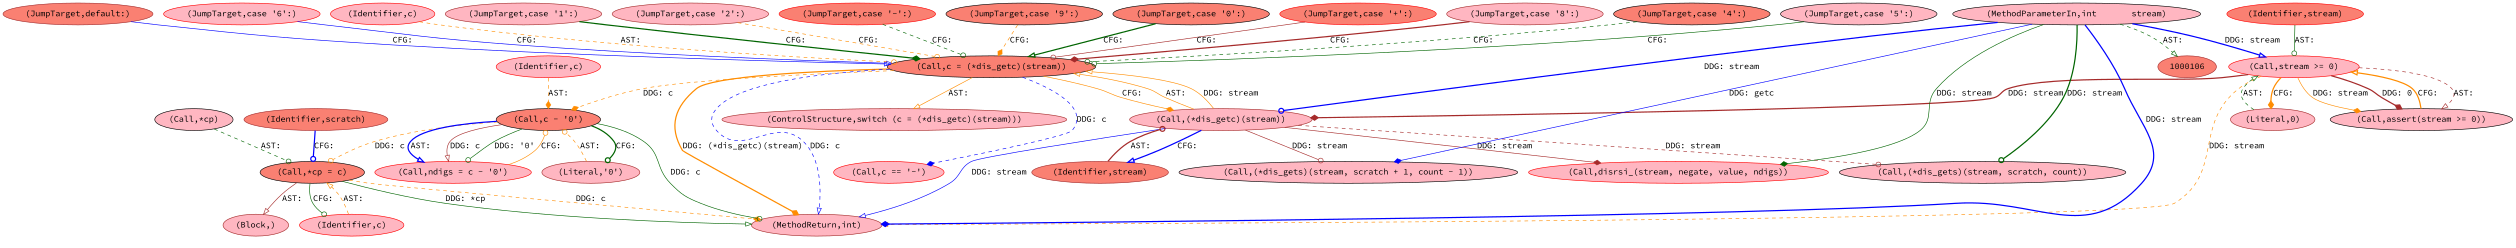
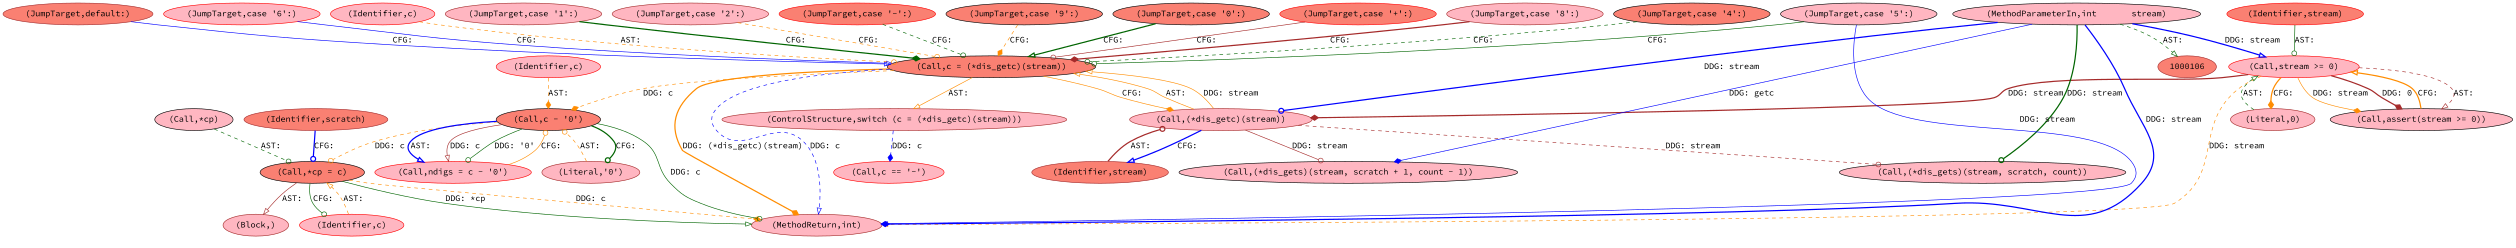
(1045, 139) -> (892, 142)
(1008, 154) -> (1698, 208)
(1679, 172) -> none
